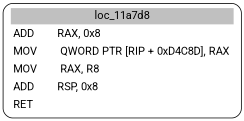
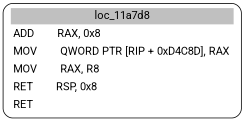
(56, 87) -> (55, 87)
